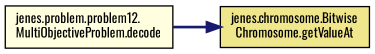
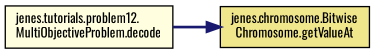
(89, 27) -> (89, 27)
